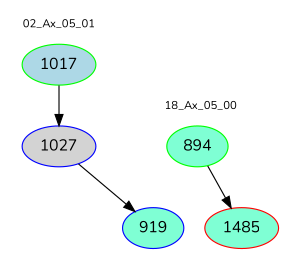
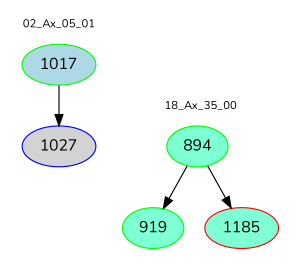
(201, 106) -> (201, 106)
(102, 184) -> (178, 182)
(153, 228) -> (153, 228)
(242, 228) -> (242, 228)
